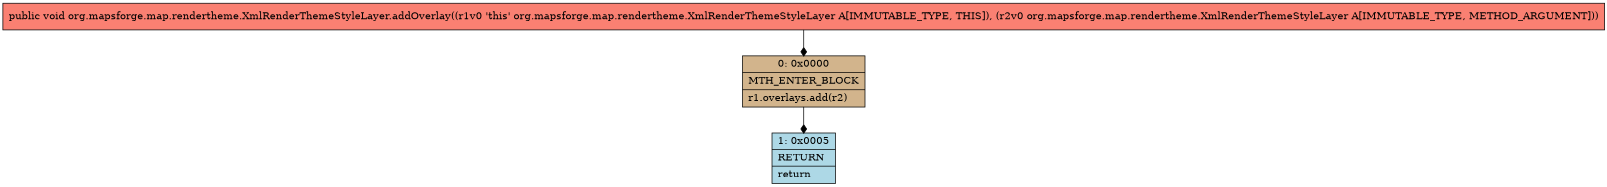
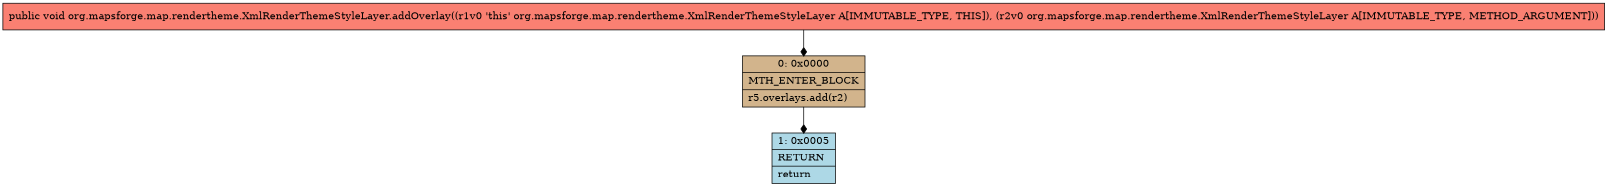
(798, 98) -> (798, 98)
